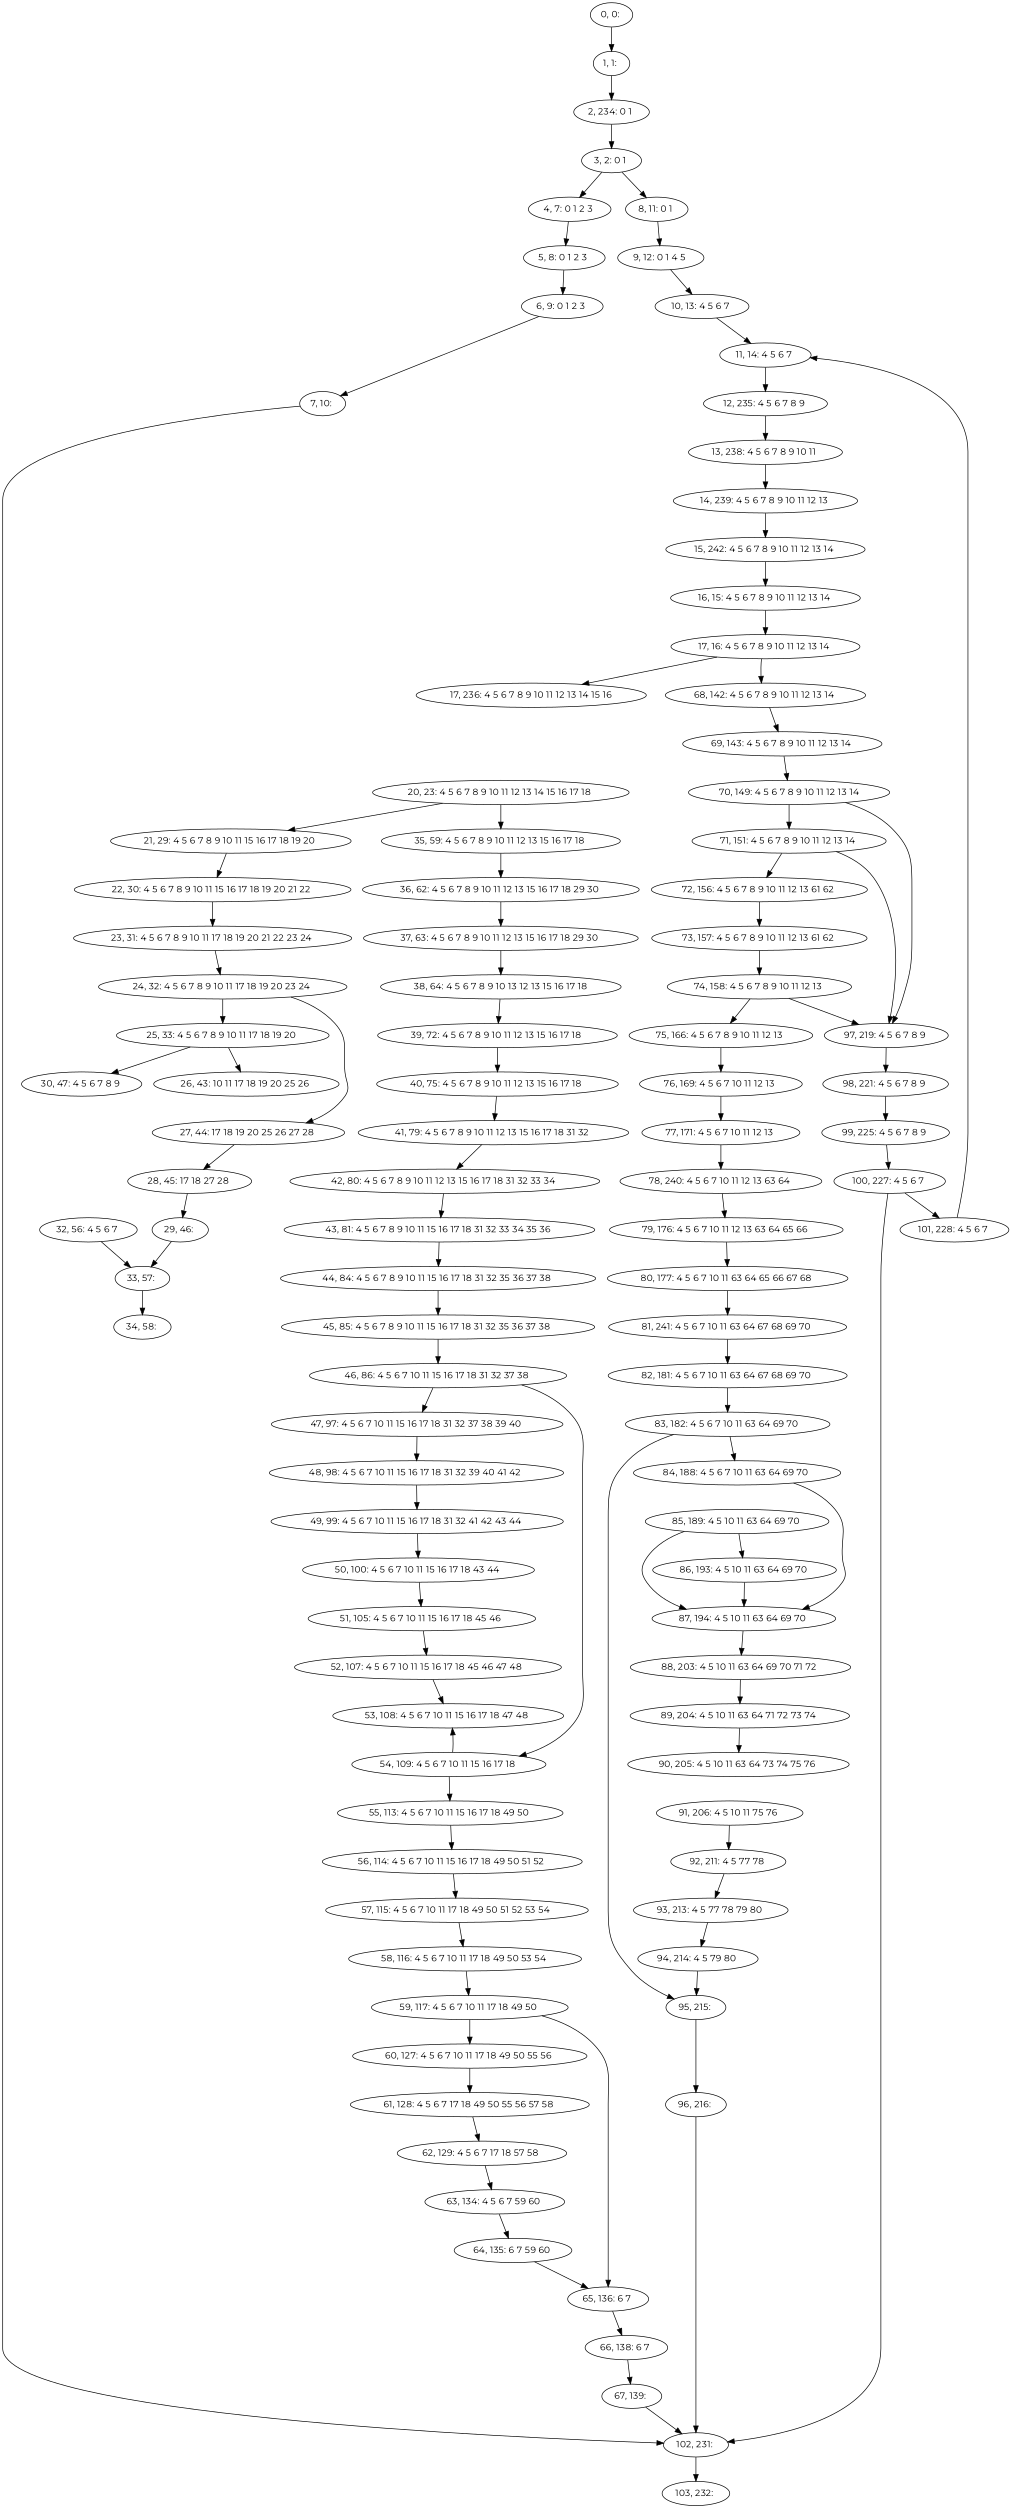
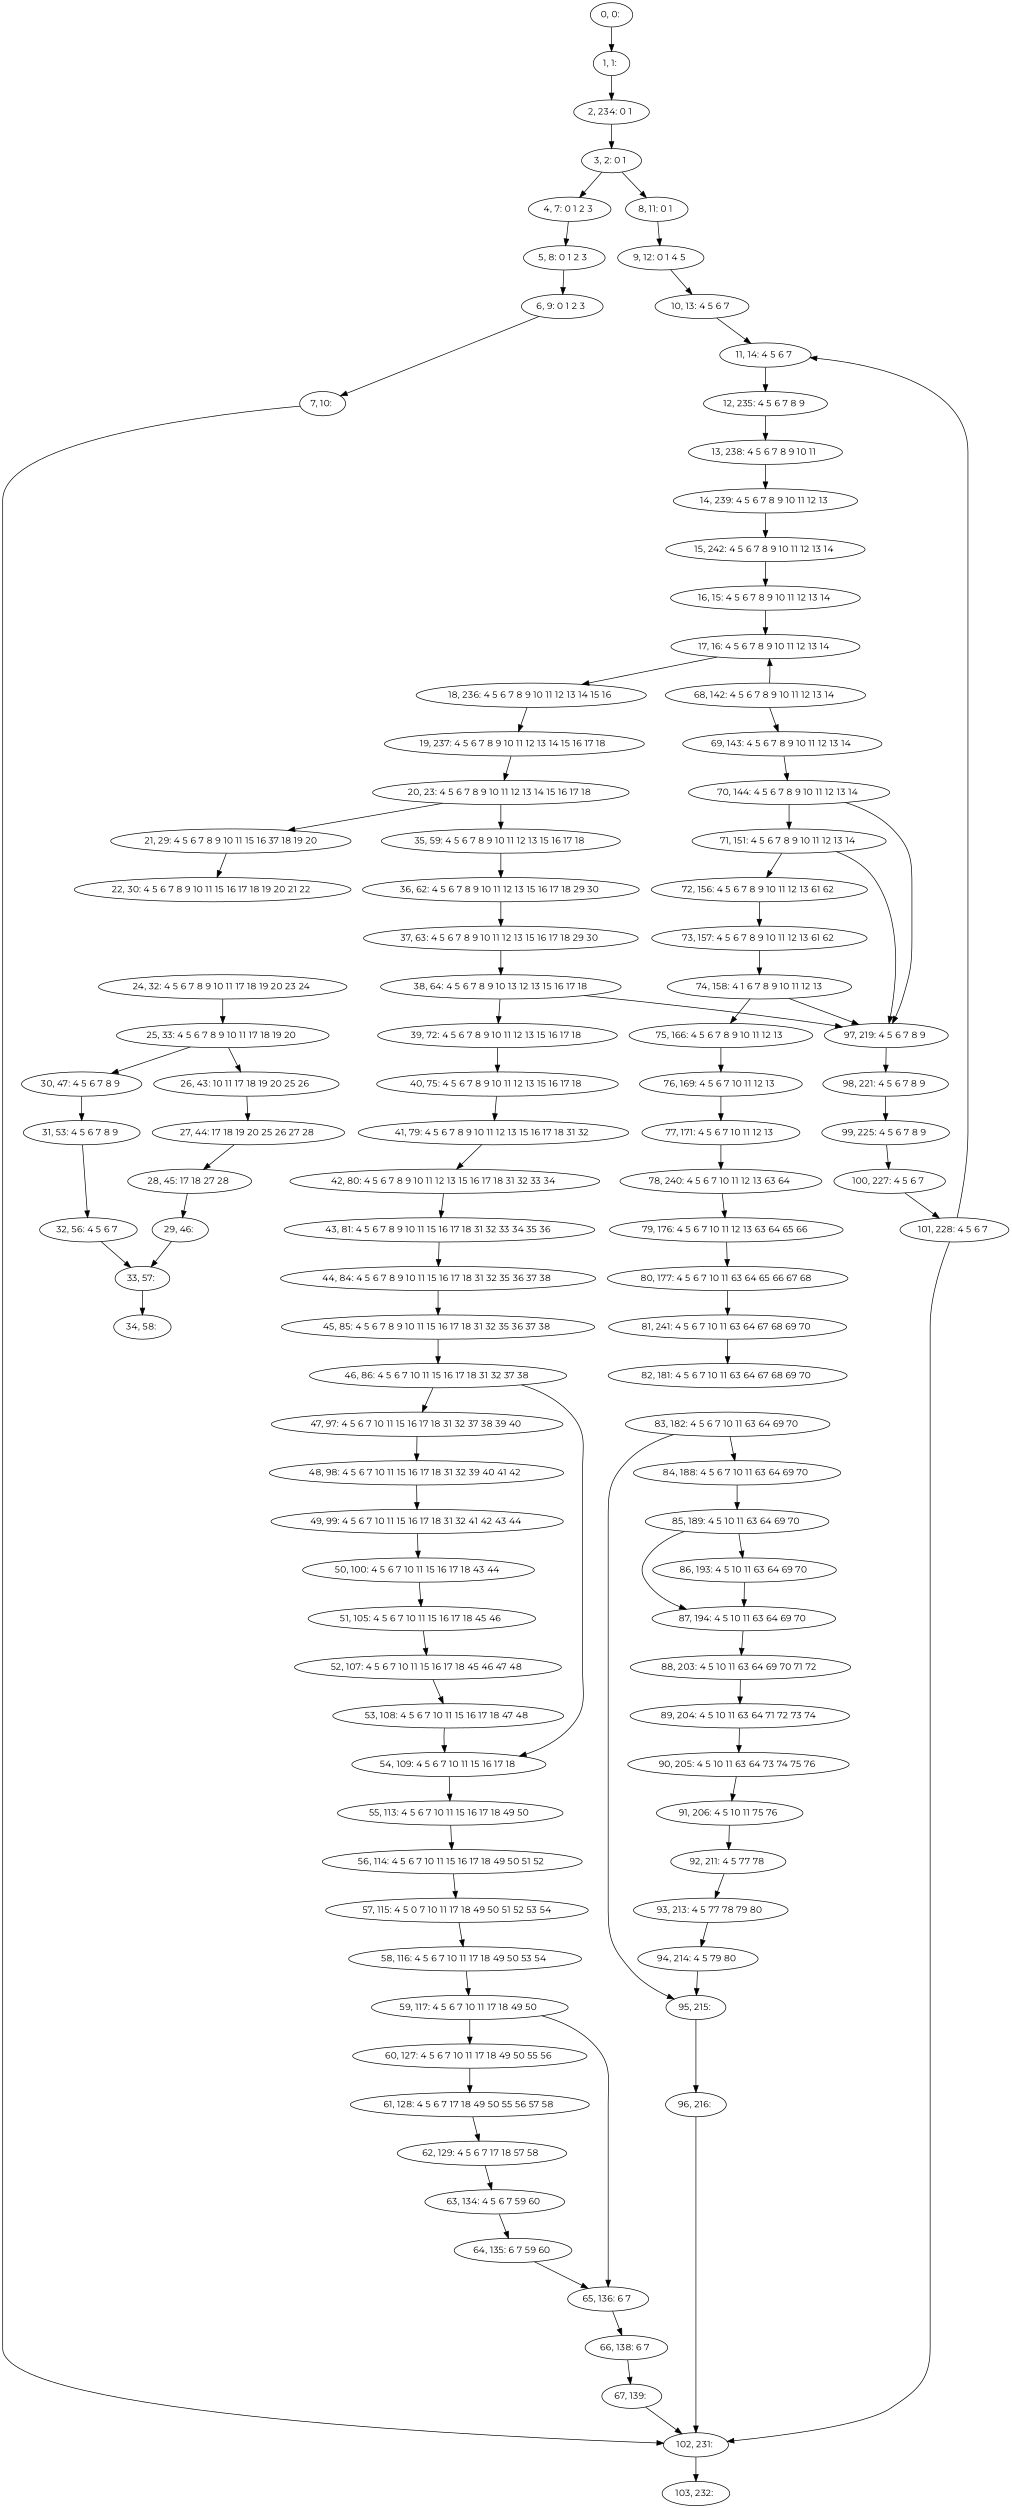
(761, 668) -> (770, 674)
(531, 695) -> (531, 695)
none -> (514, 744)
(789, 792) -> (789, 792)
(231, 841) -> (231, 841)
(213, 938) -> none
(759, 987) -> (759, 987)
none -> (710, 1009)
(345, 1054) -> (247, 1105)
none -> (82, 1133)
(728, 1397) -> none
(843, 1541) -> (737, 1494)
(453, 1744) -> (444, 1737)
none -> (735, 1785)
(881, 1865) -> (930, 1912)
(457, 1910) -> (457, 1910)
